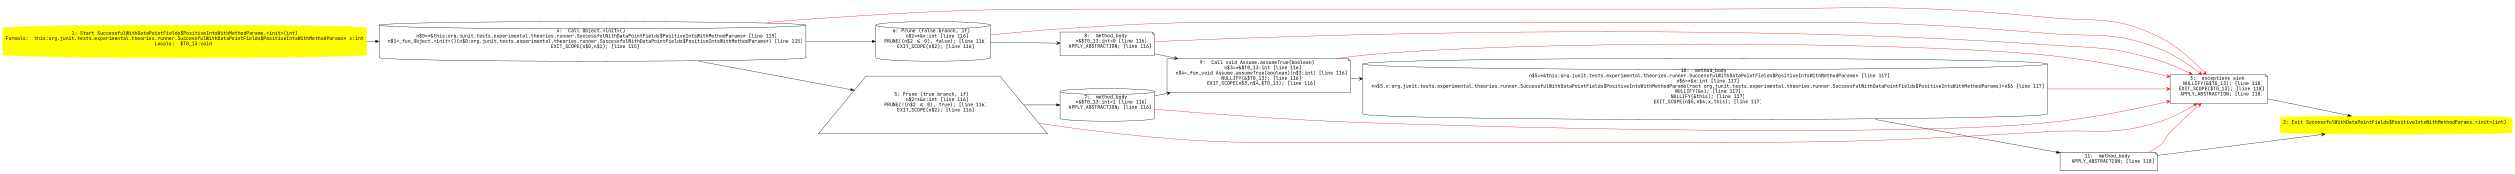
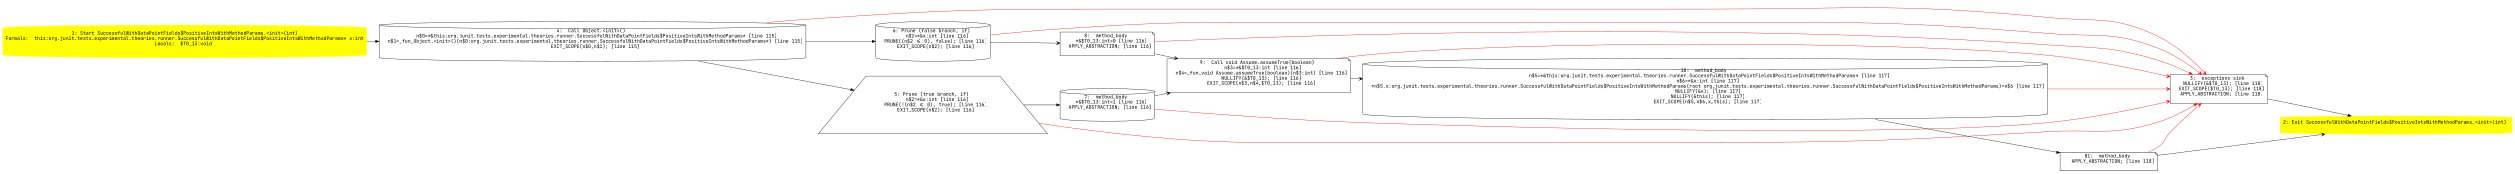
(2109, 162) -> (2109, 162)
